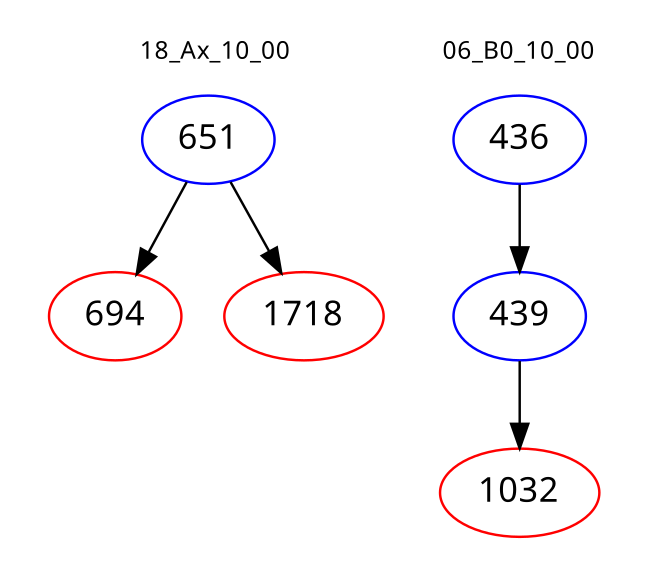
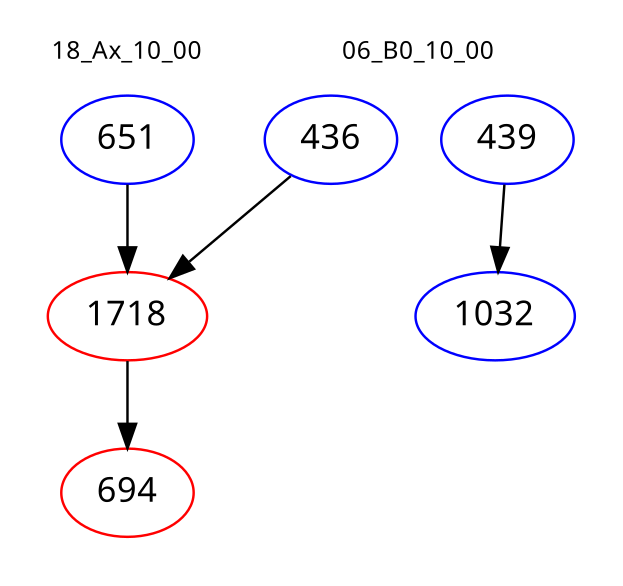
(520, 216) -> (260, 202)
(168, 217) -> (127, 392)
(520, 493) -> (495, 316)
